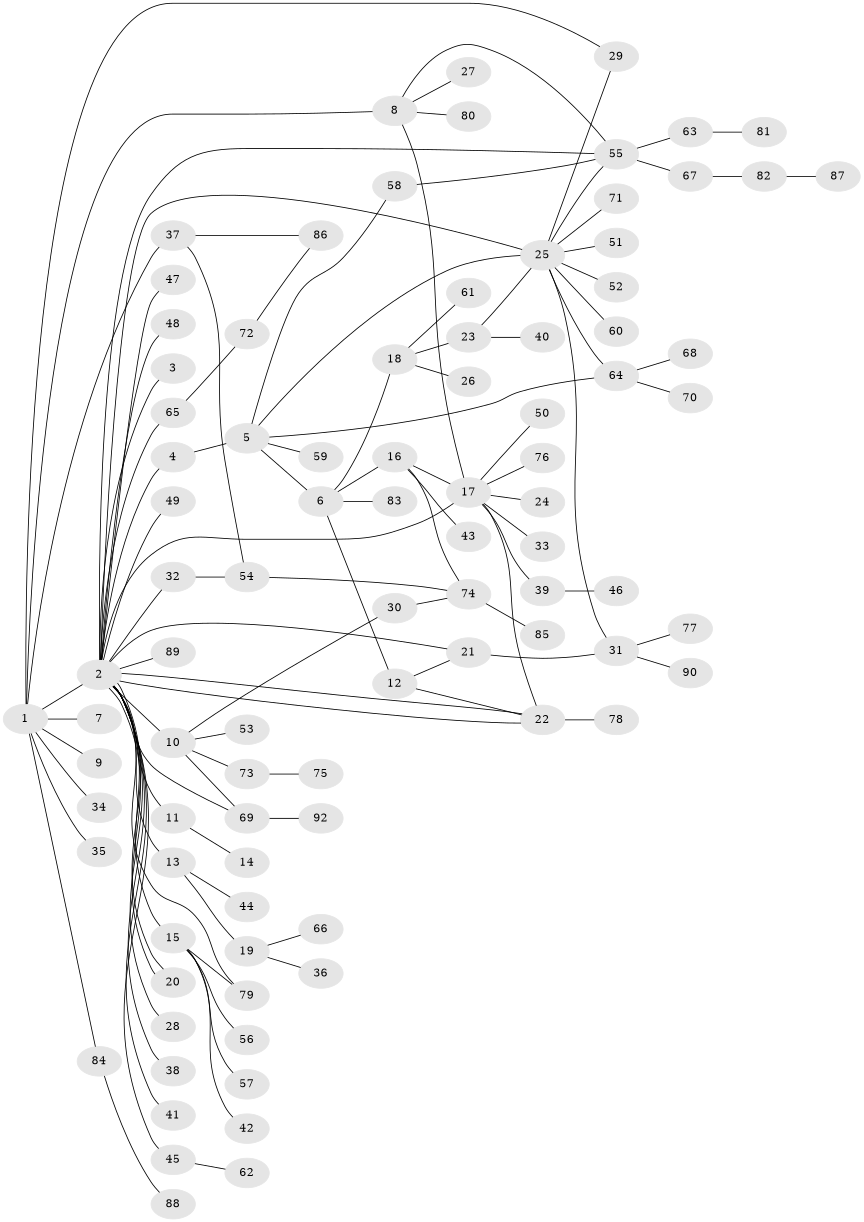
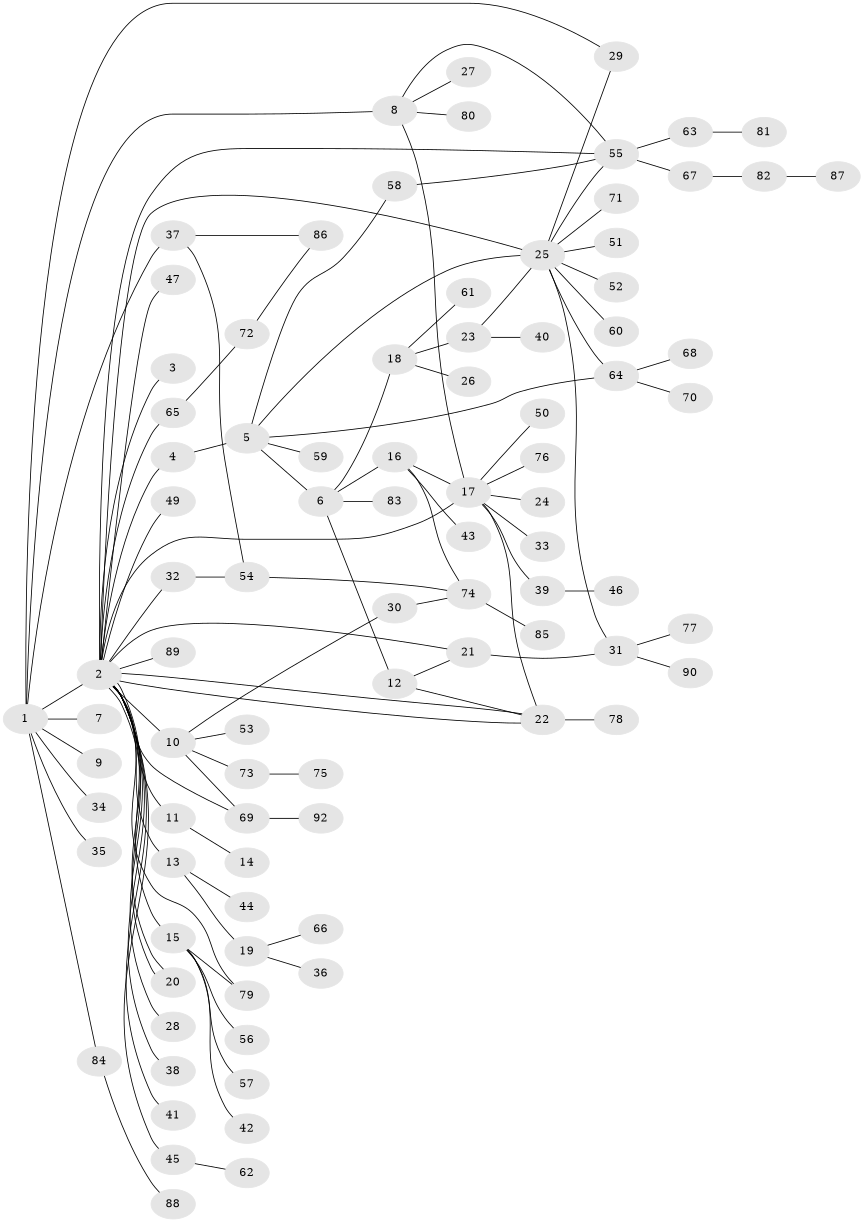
(173, 324) -> none
